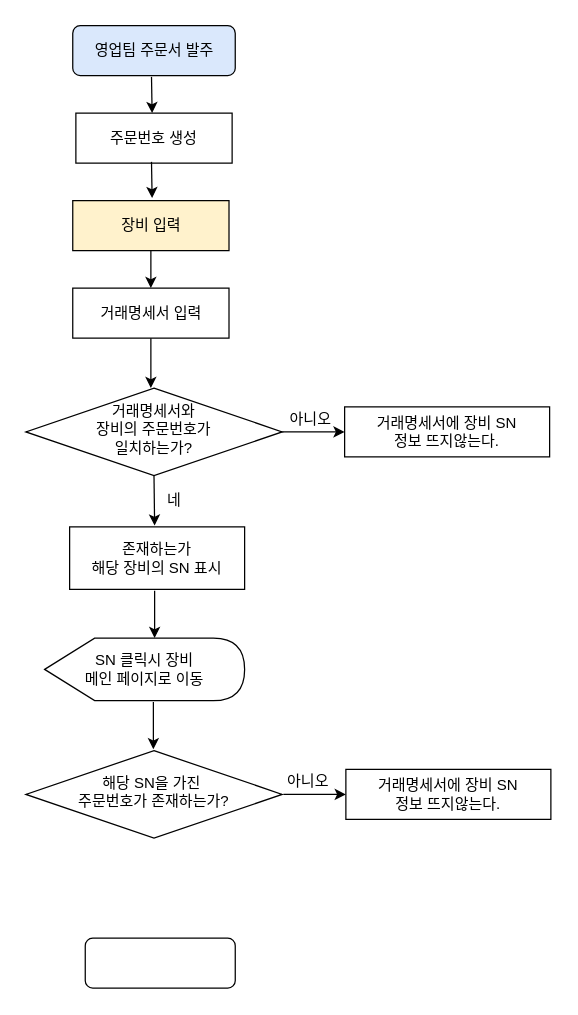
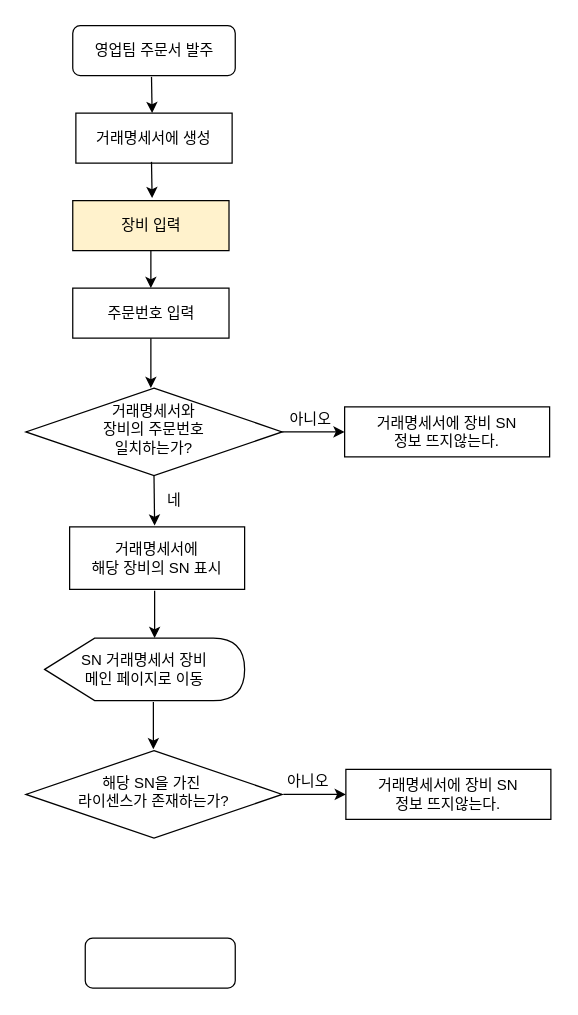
(154, 51) -> (154, 51)
(154, 138) -> (154, 138)
(151, 313) -> (151, 313)
(154, 429) -> (154, 429)
(157, 558) -> (157, 558)
(144, 669) -> (144, 669)
(154, 792) -> (154, 792)
